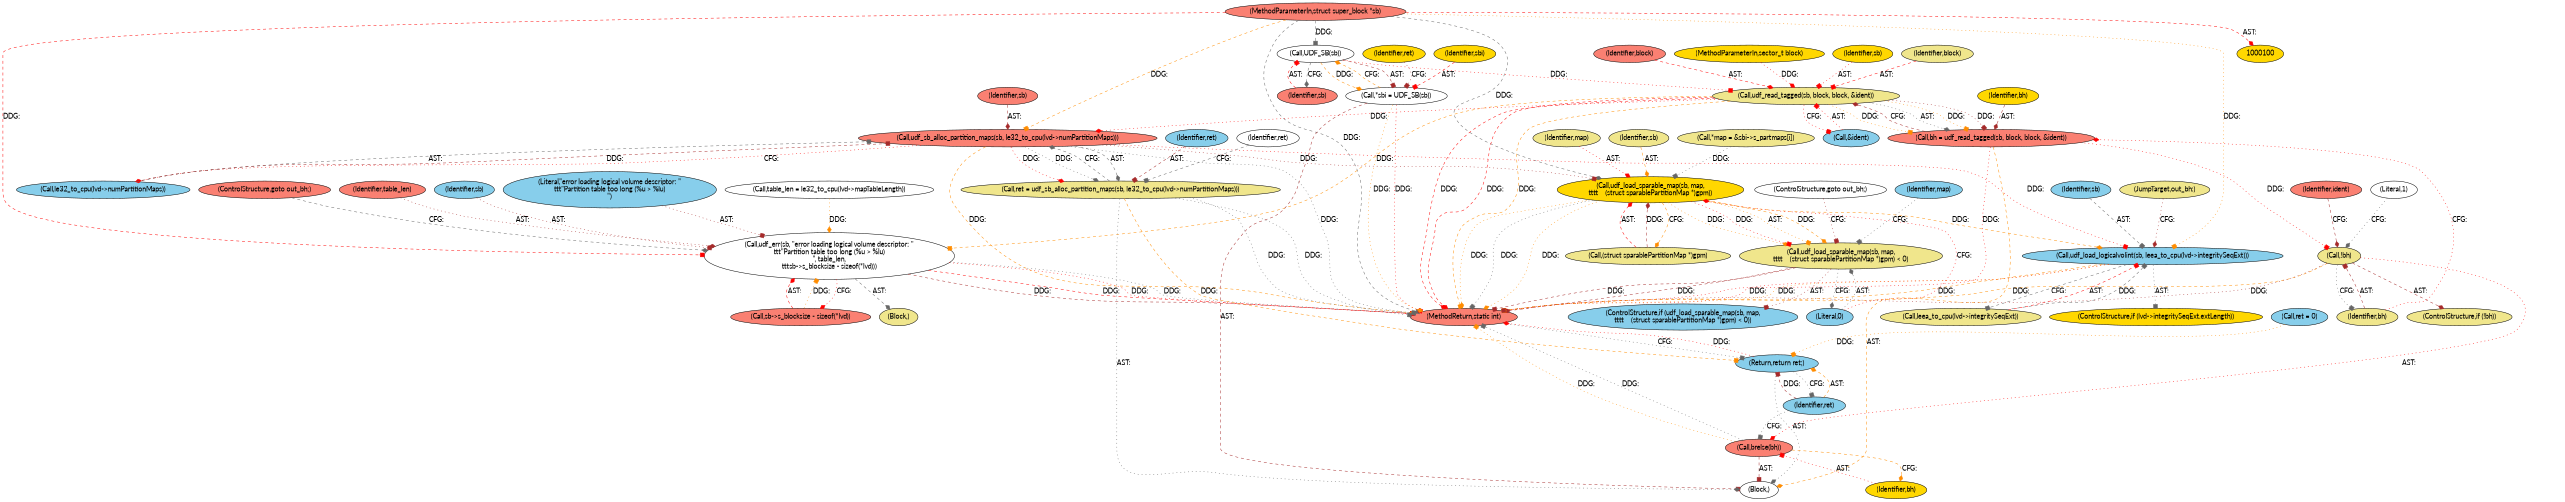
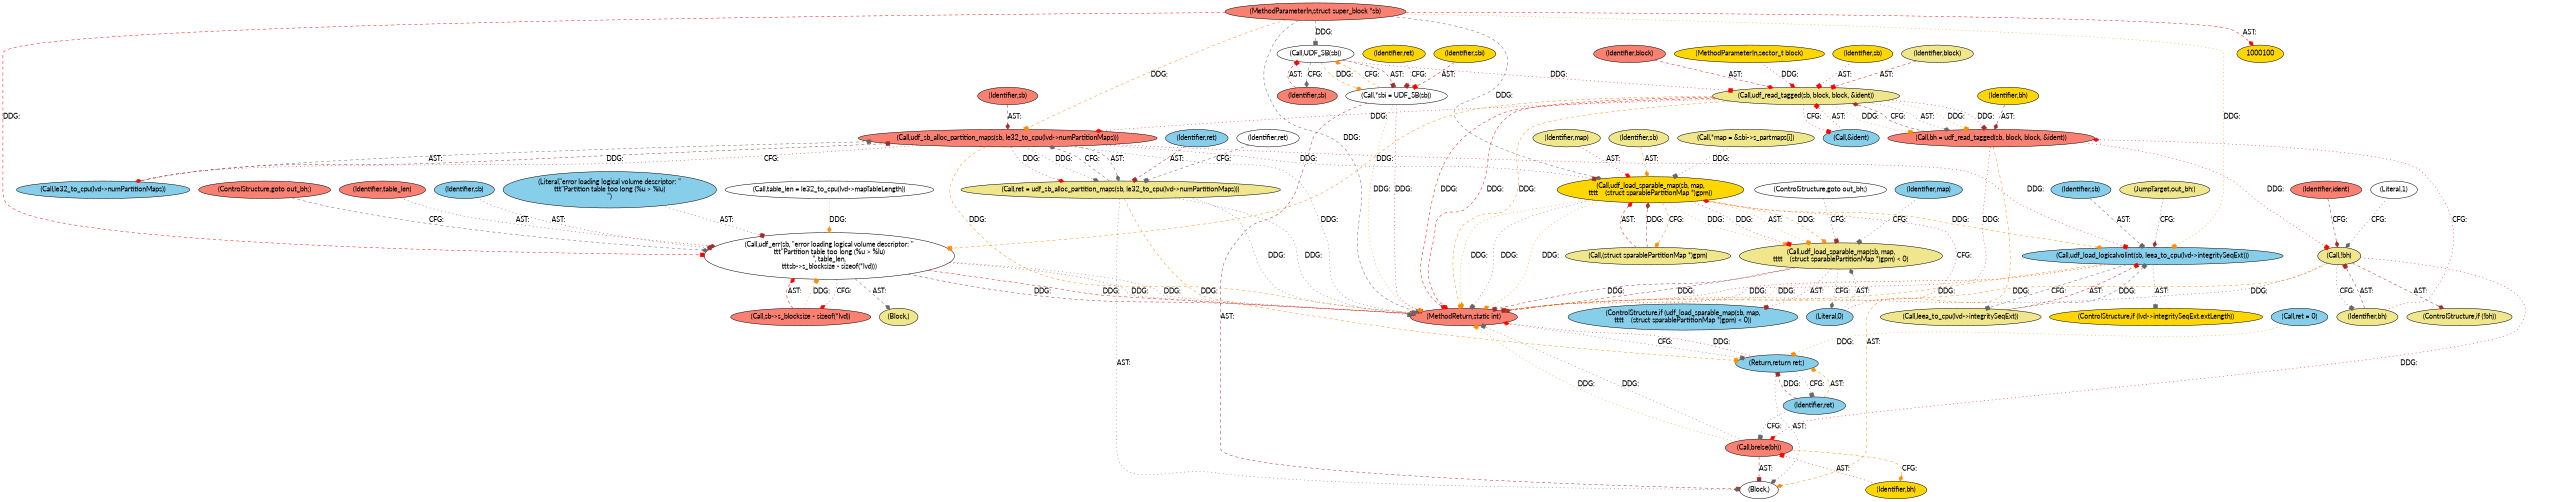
(2410, 363) -> (2410, 363)
